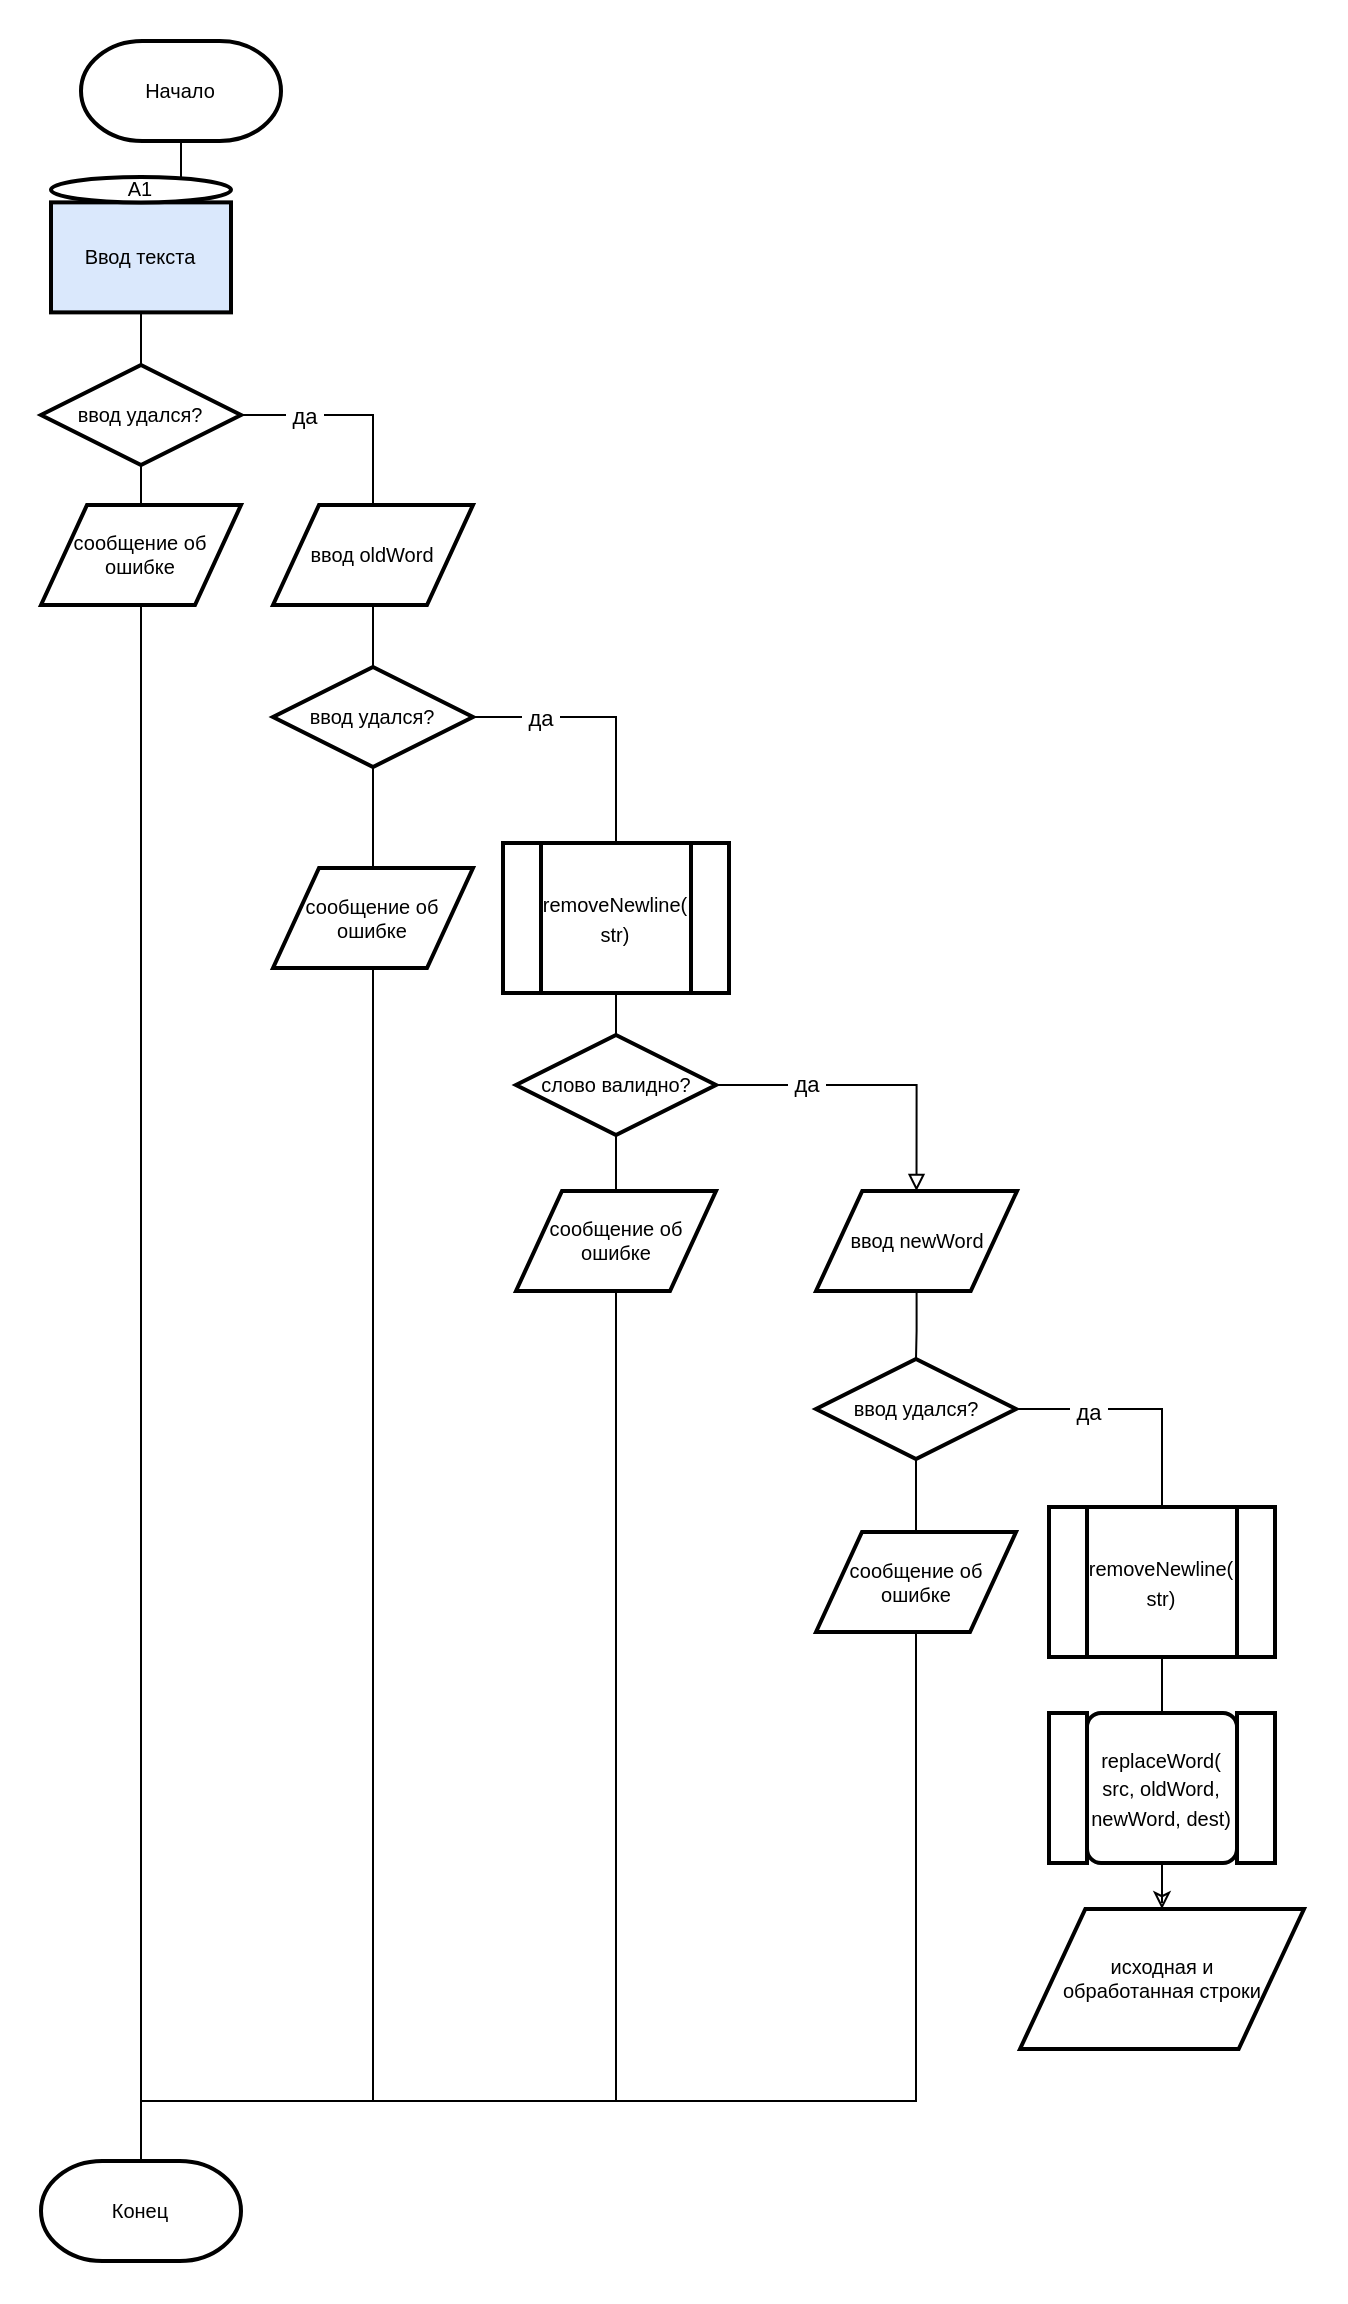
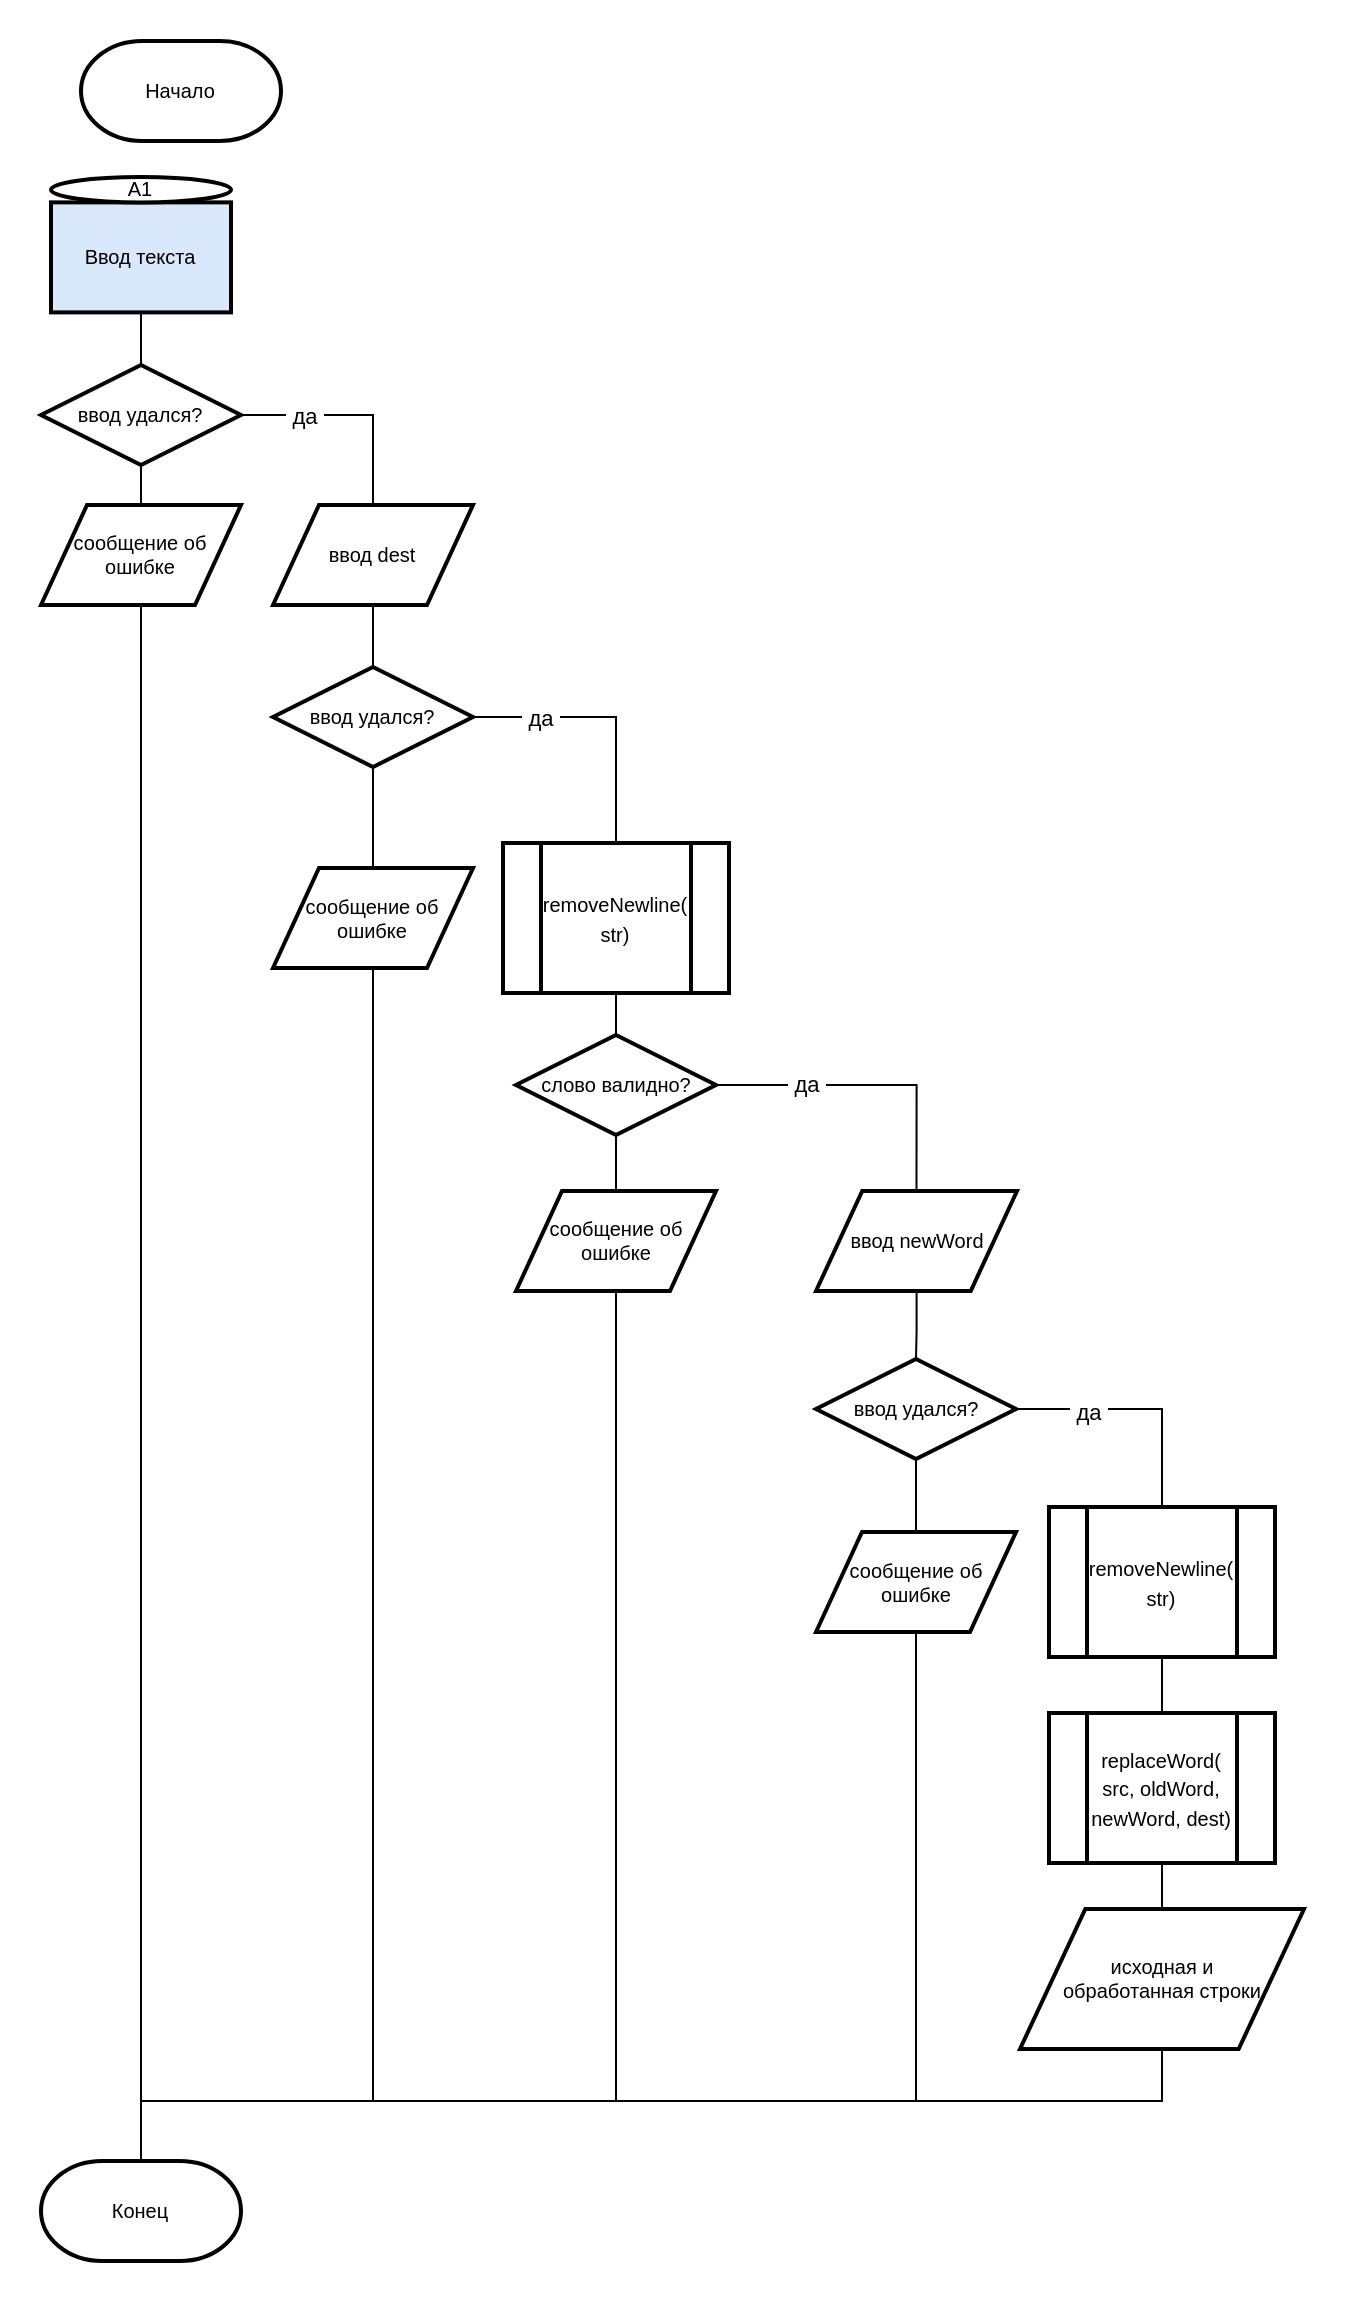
(181, 159) -> none
(373, 555) -> (373, 555)
(917, 1173) -> (917, 1180)
(1162, 1788) -> (1162, 1788)
(1162, 1894) -> (1162, 1899)
none -> (1067, 2101)
